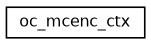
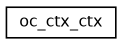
(76, 23) -> (61, 23)
